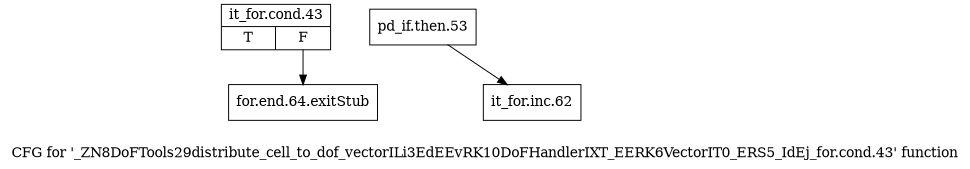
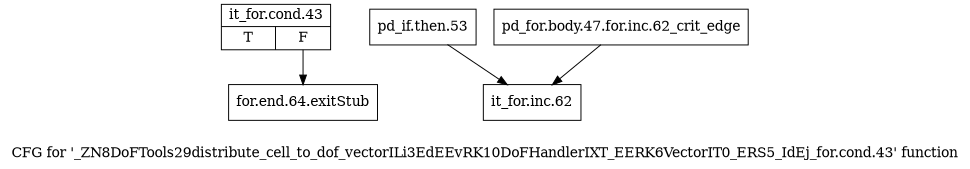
none -> (621, 27)
